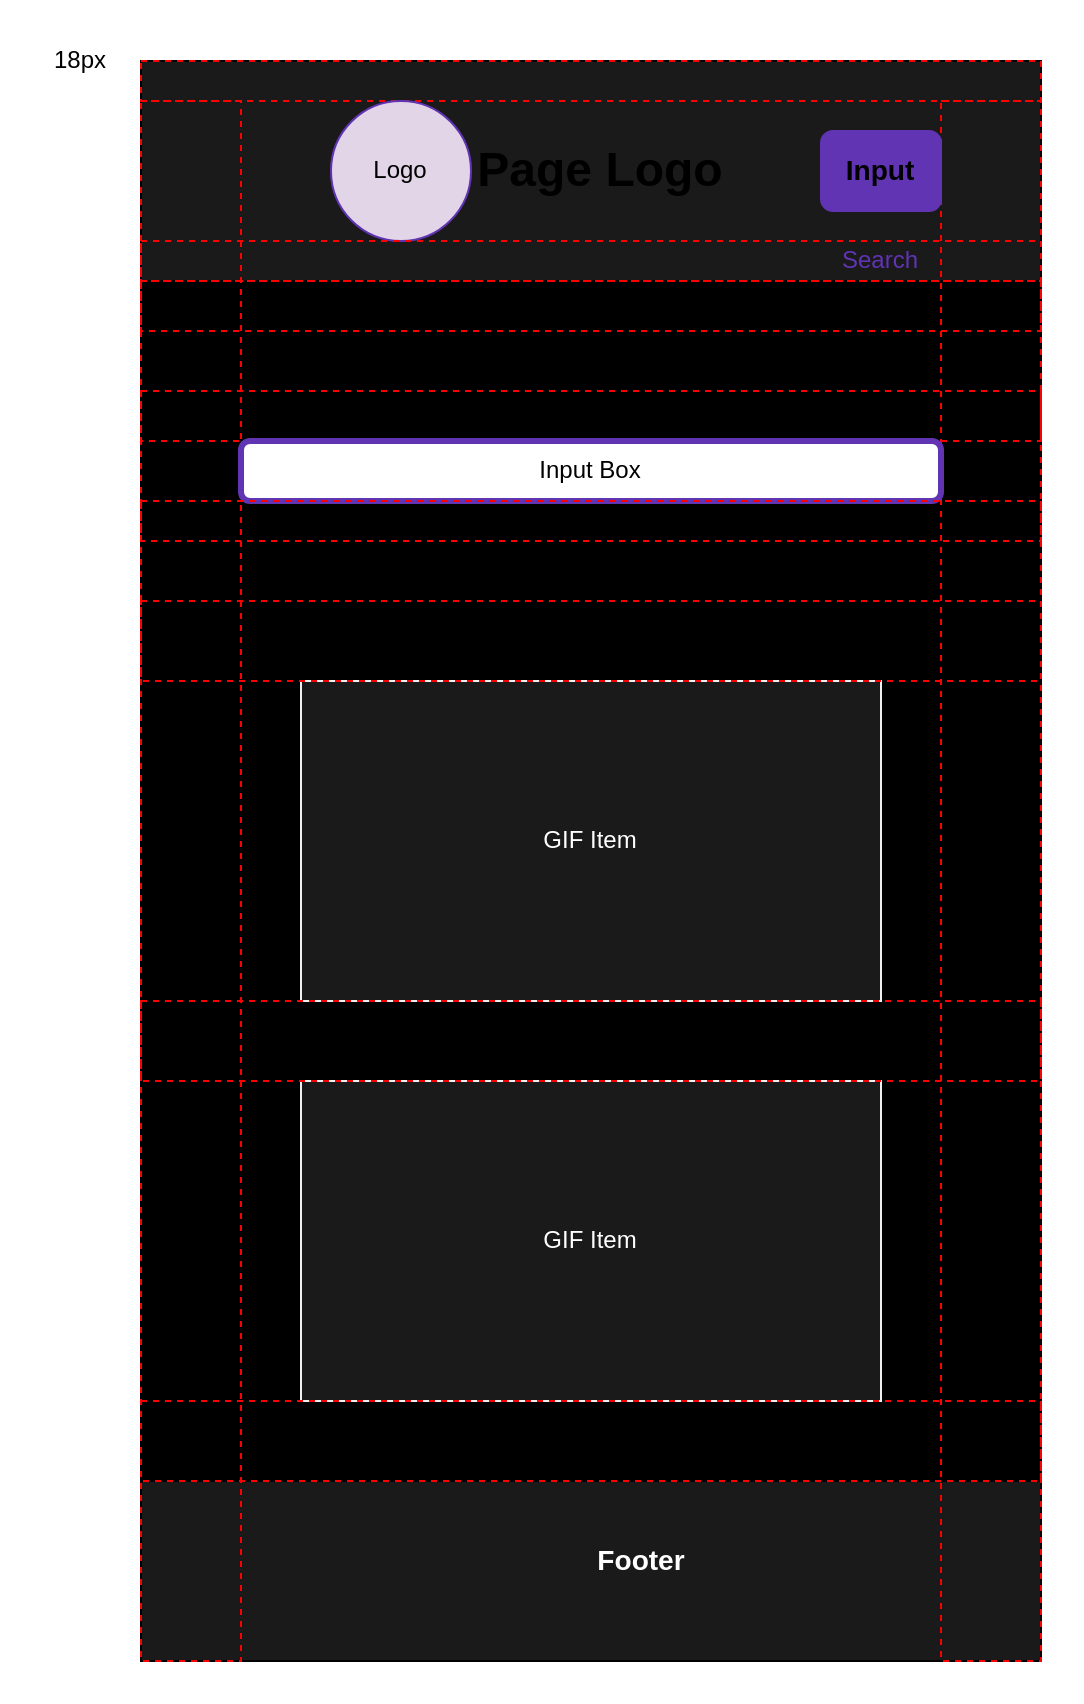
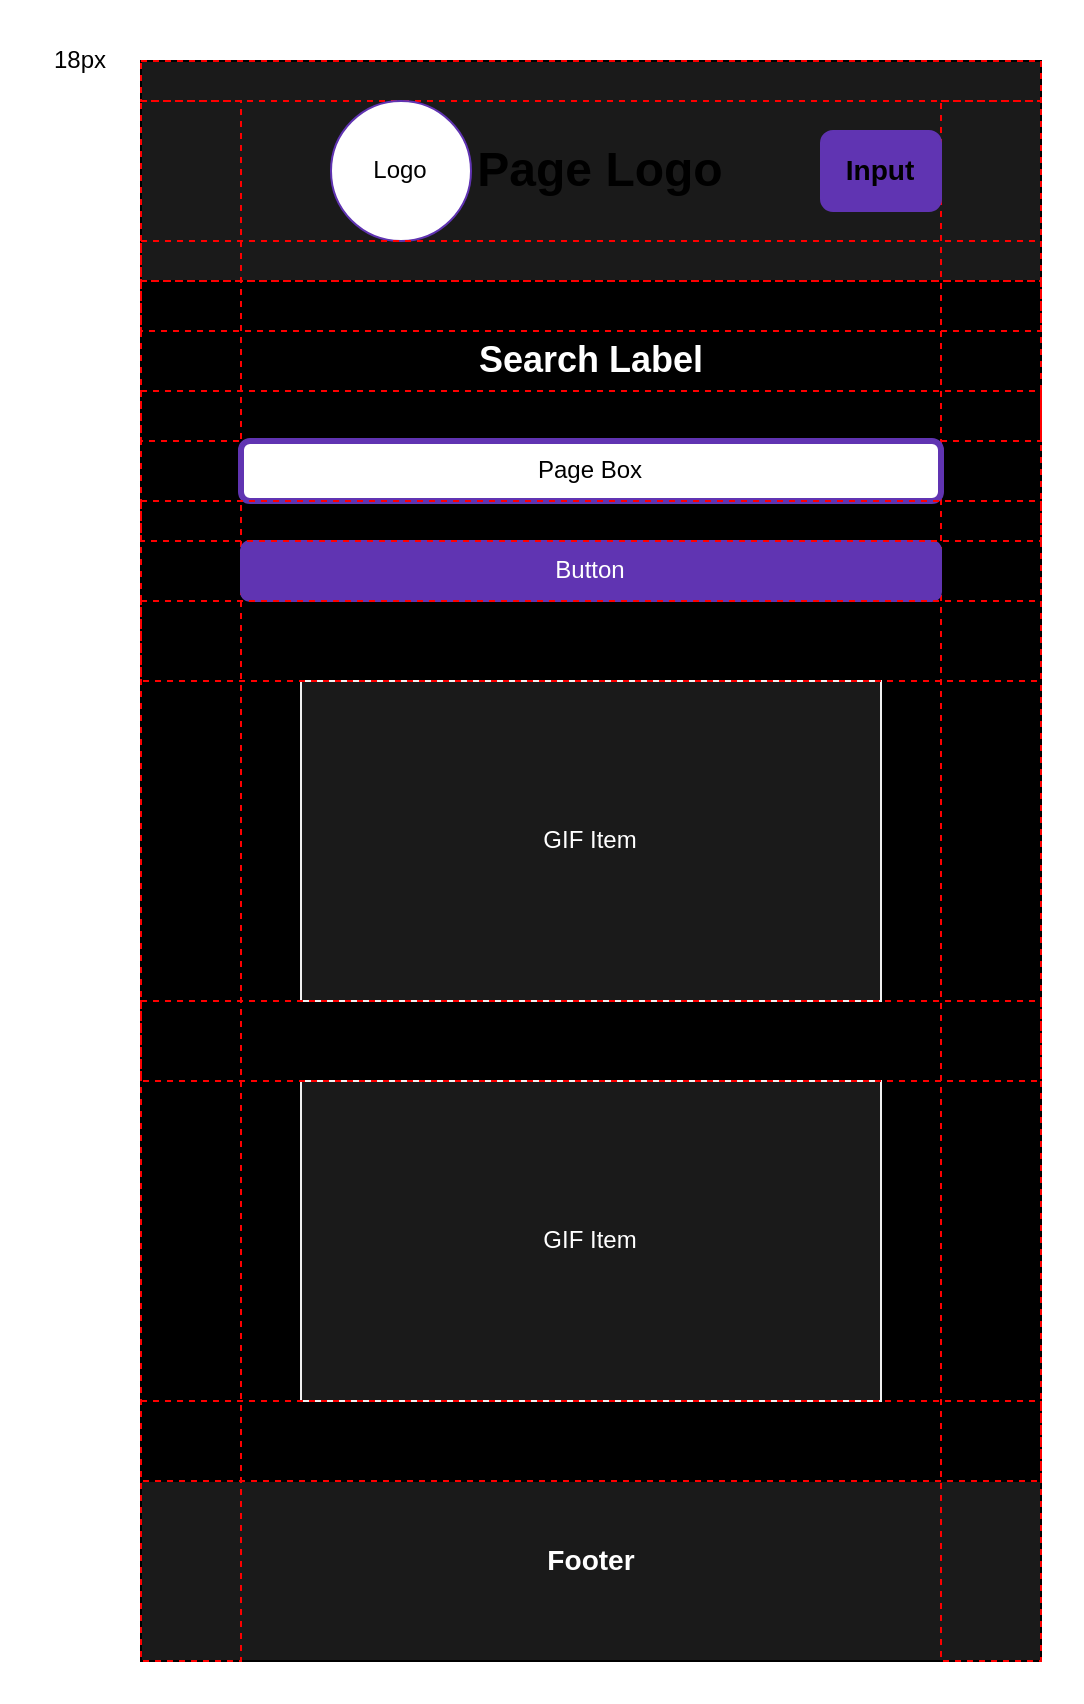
(401, 171) -> (401, 171)
(881, 261) -> none
none -> (591, 361)
(591, 471) -> (591, 471)
none -> (591, 571)
(641, 1561) -> (591, 1561)
